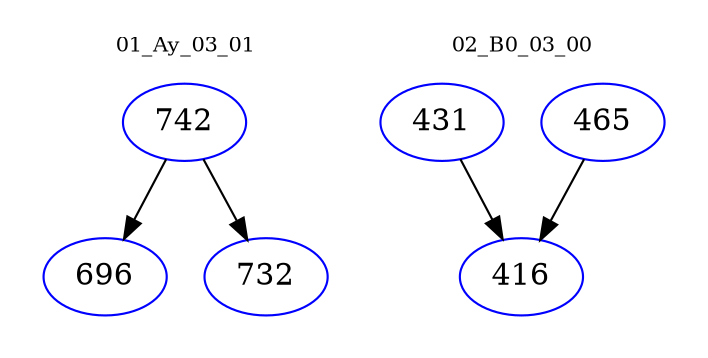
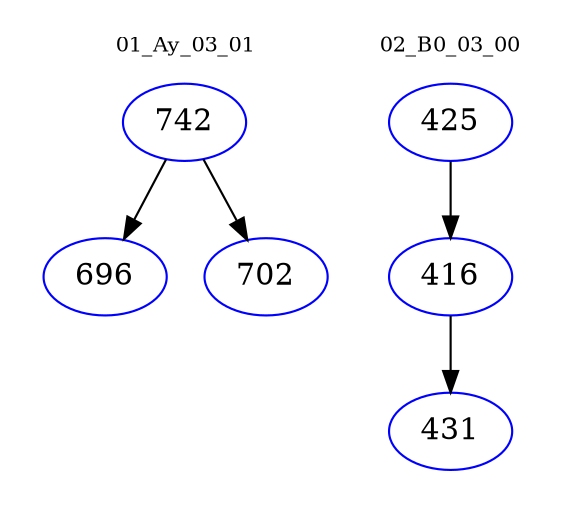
(603, 122) -> (451, 122)
(476, 190) -> (451, 344)
(266, 277) -> (266, 277)
